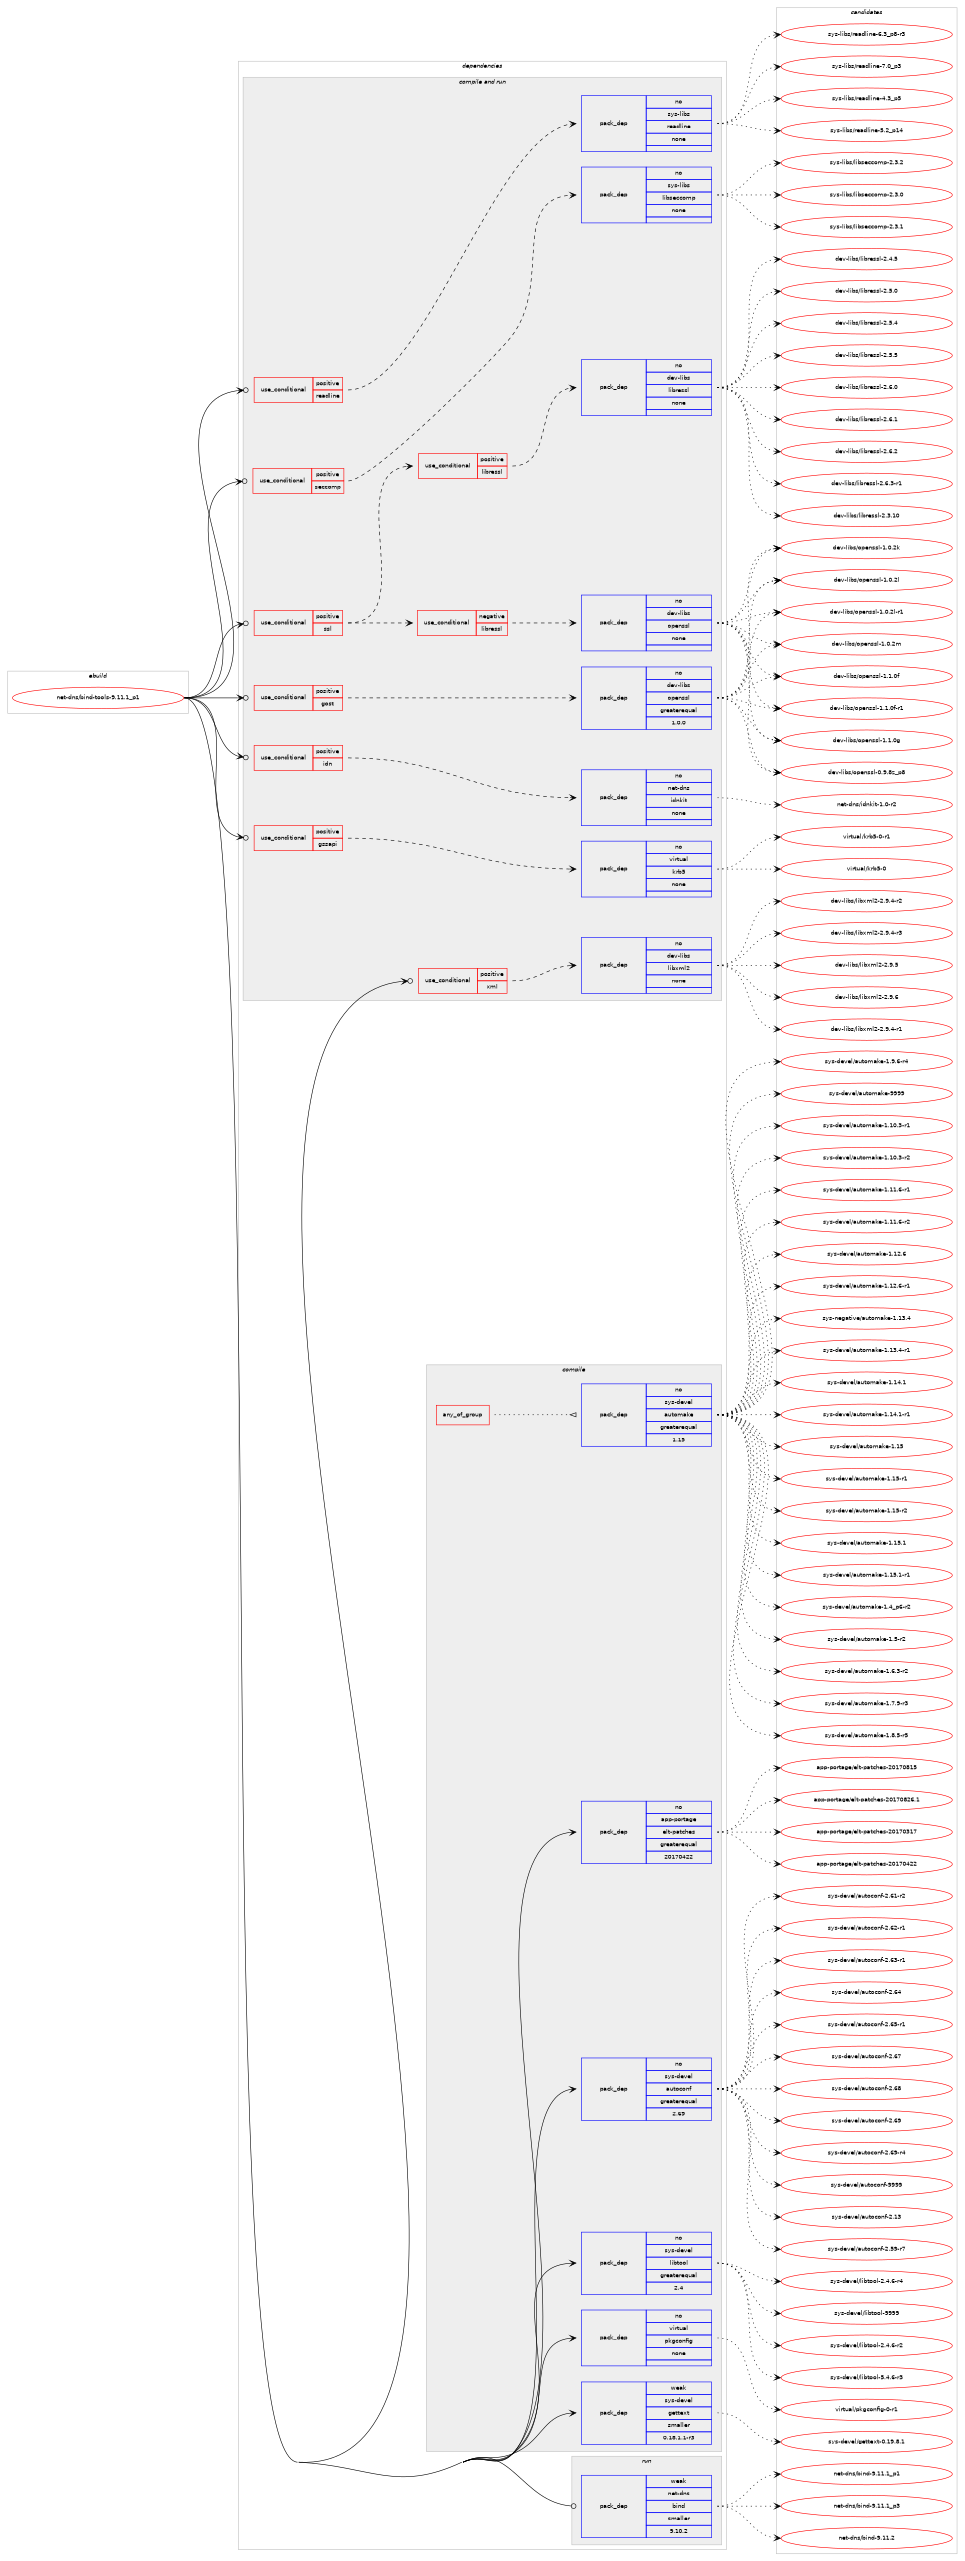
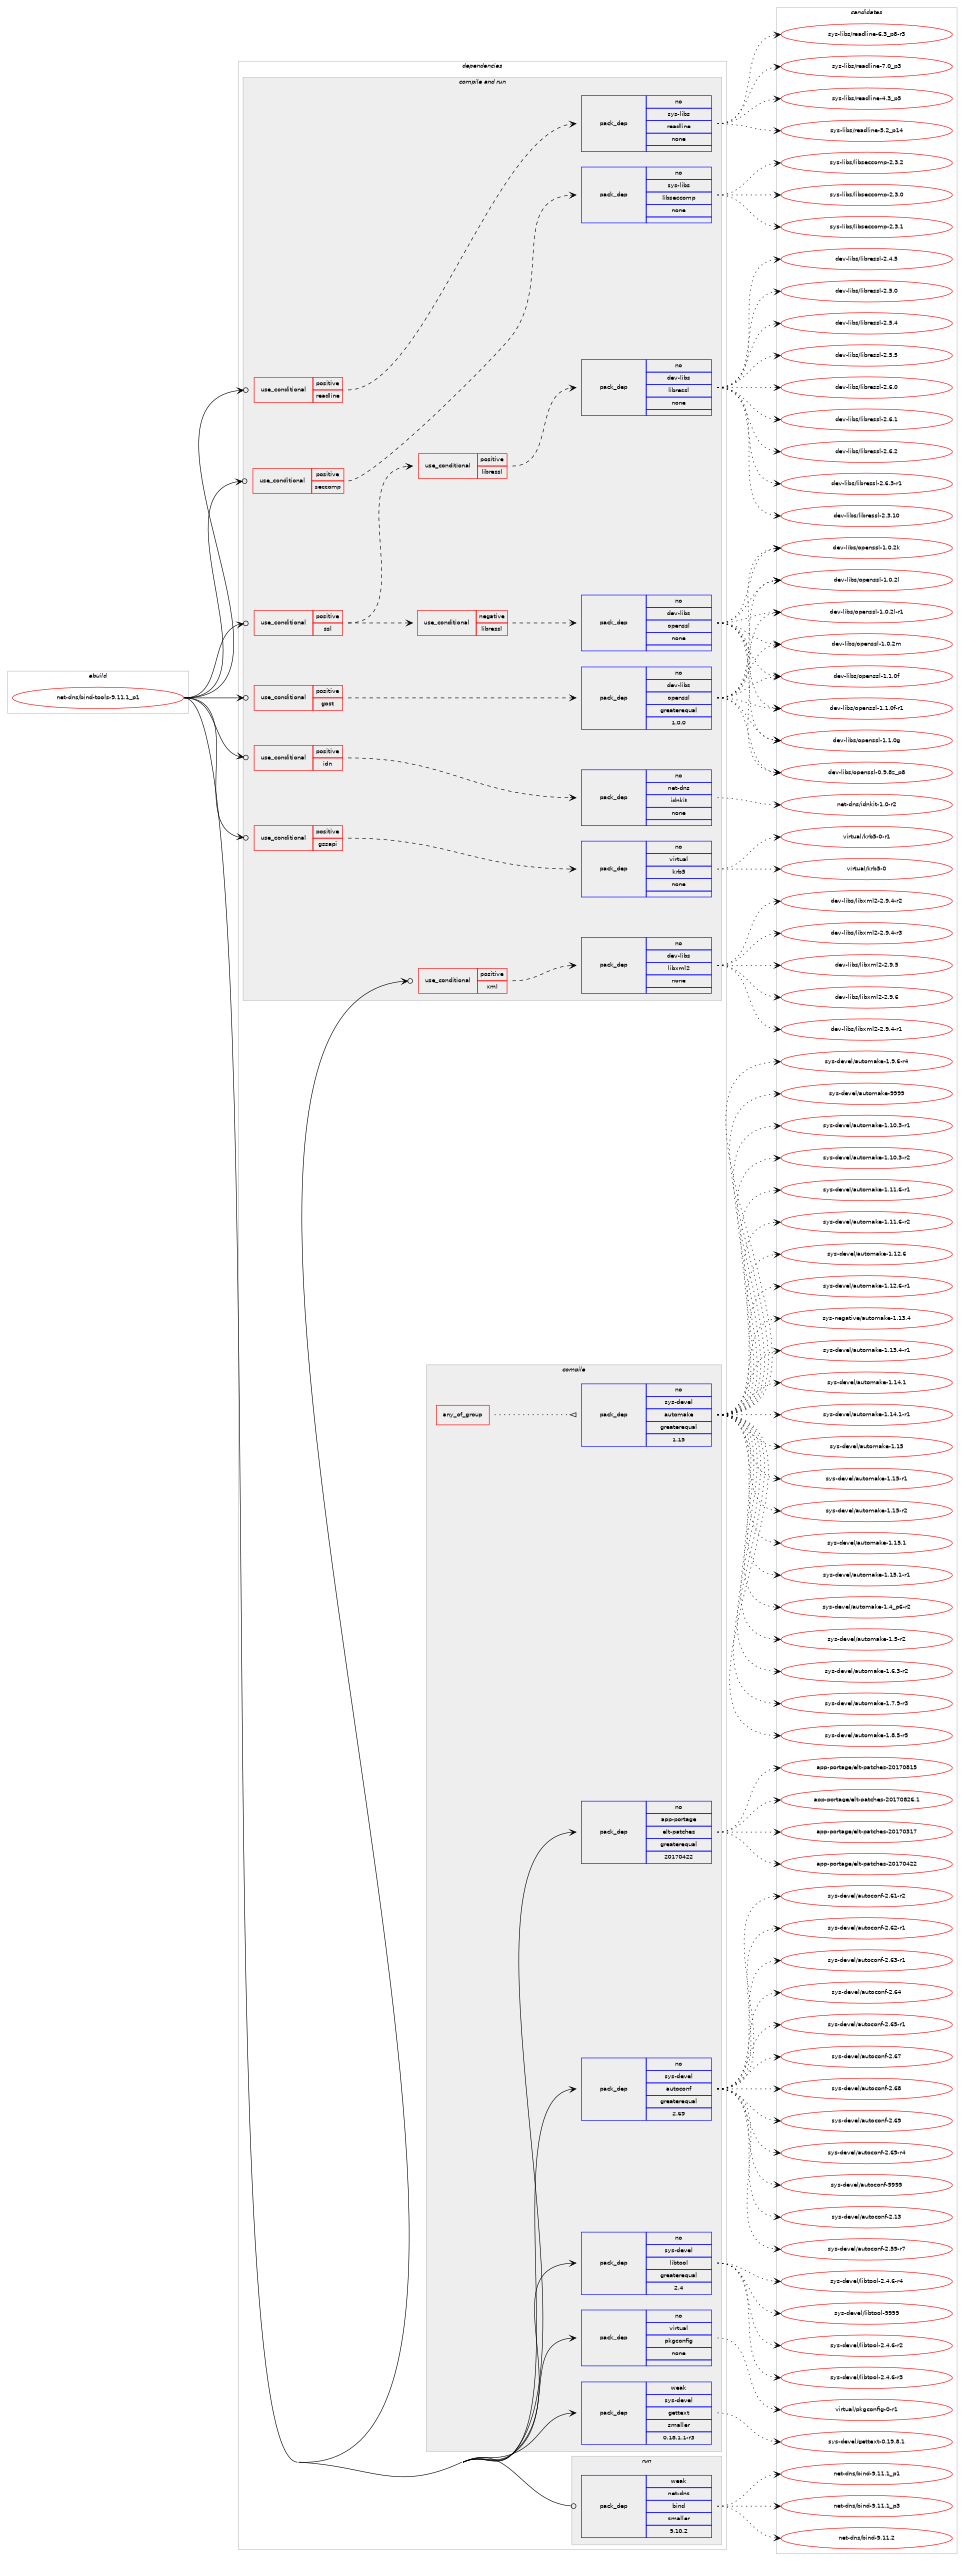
(867, 2378) -> (867, 2378)
